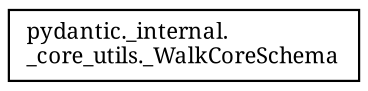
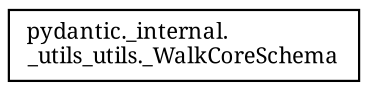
(184, 45) -> (184, 45)
